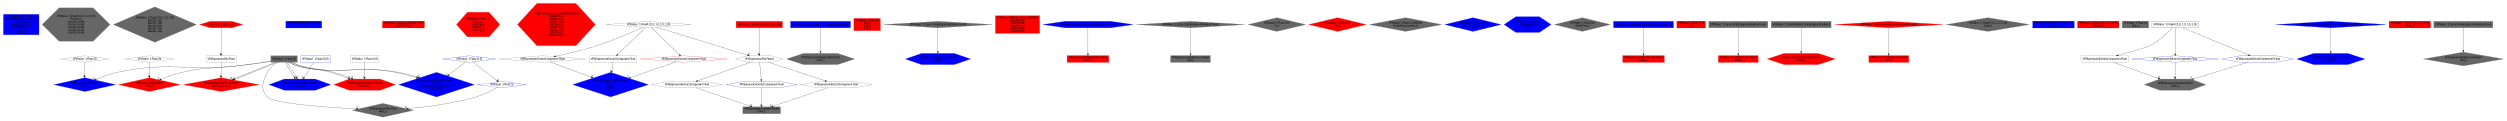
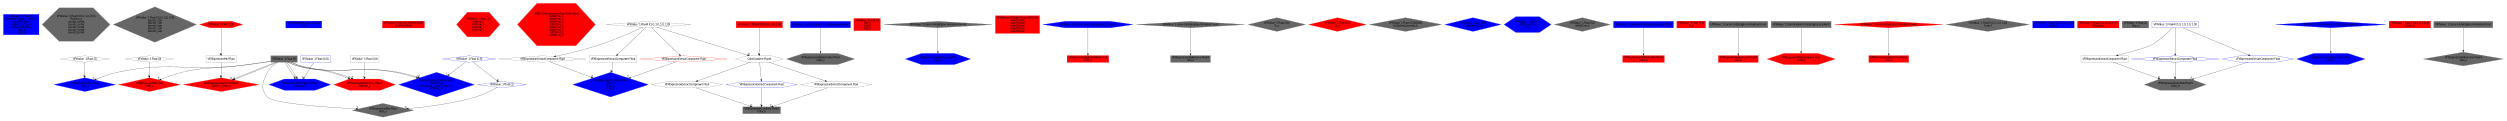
(759, 59) -> (759, 59)
